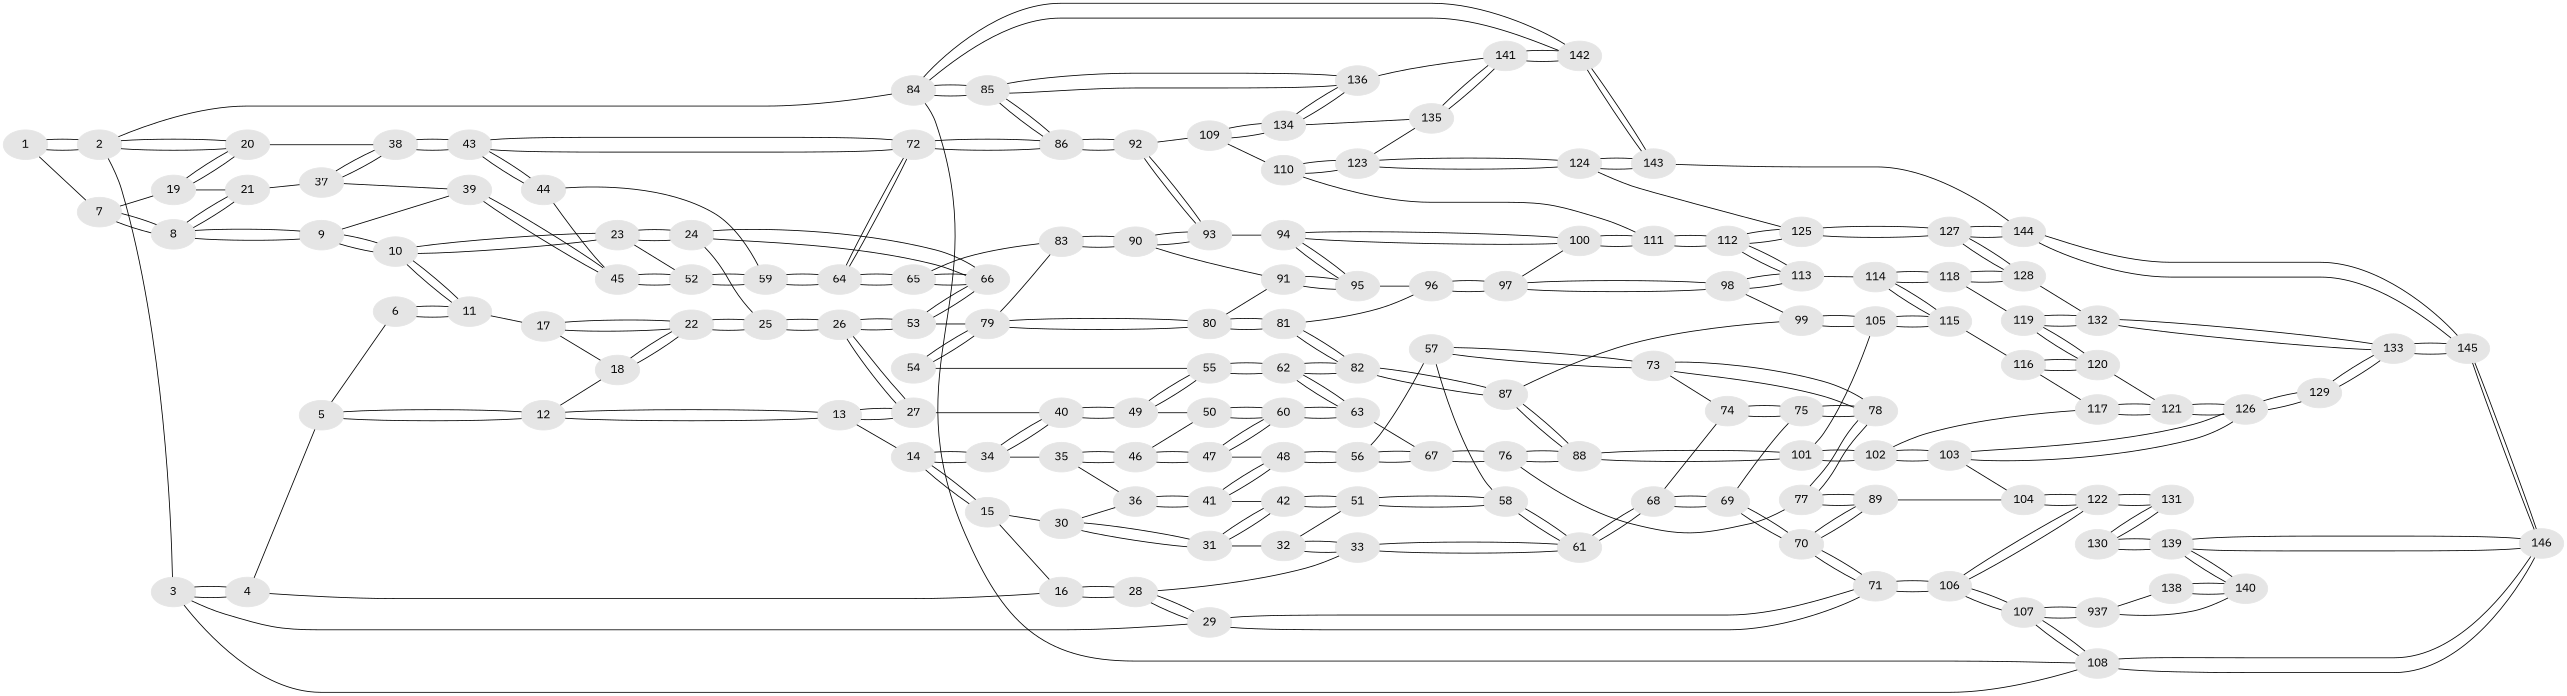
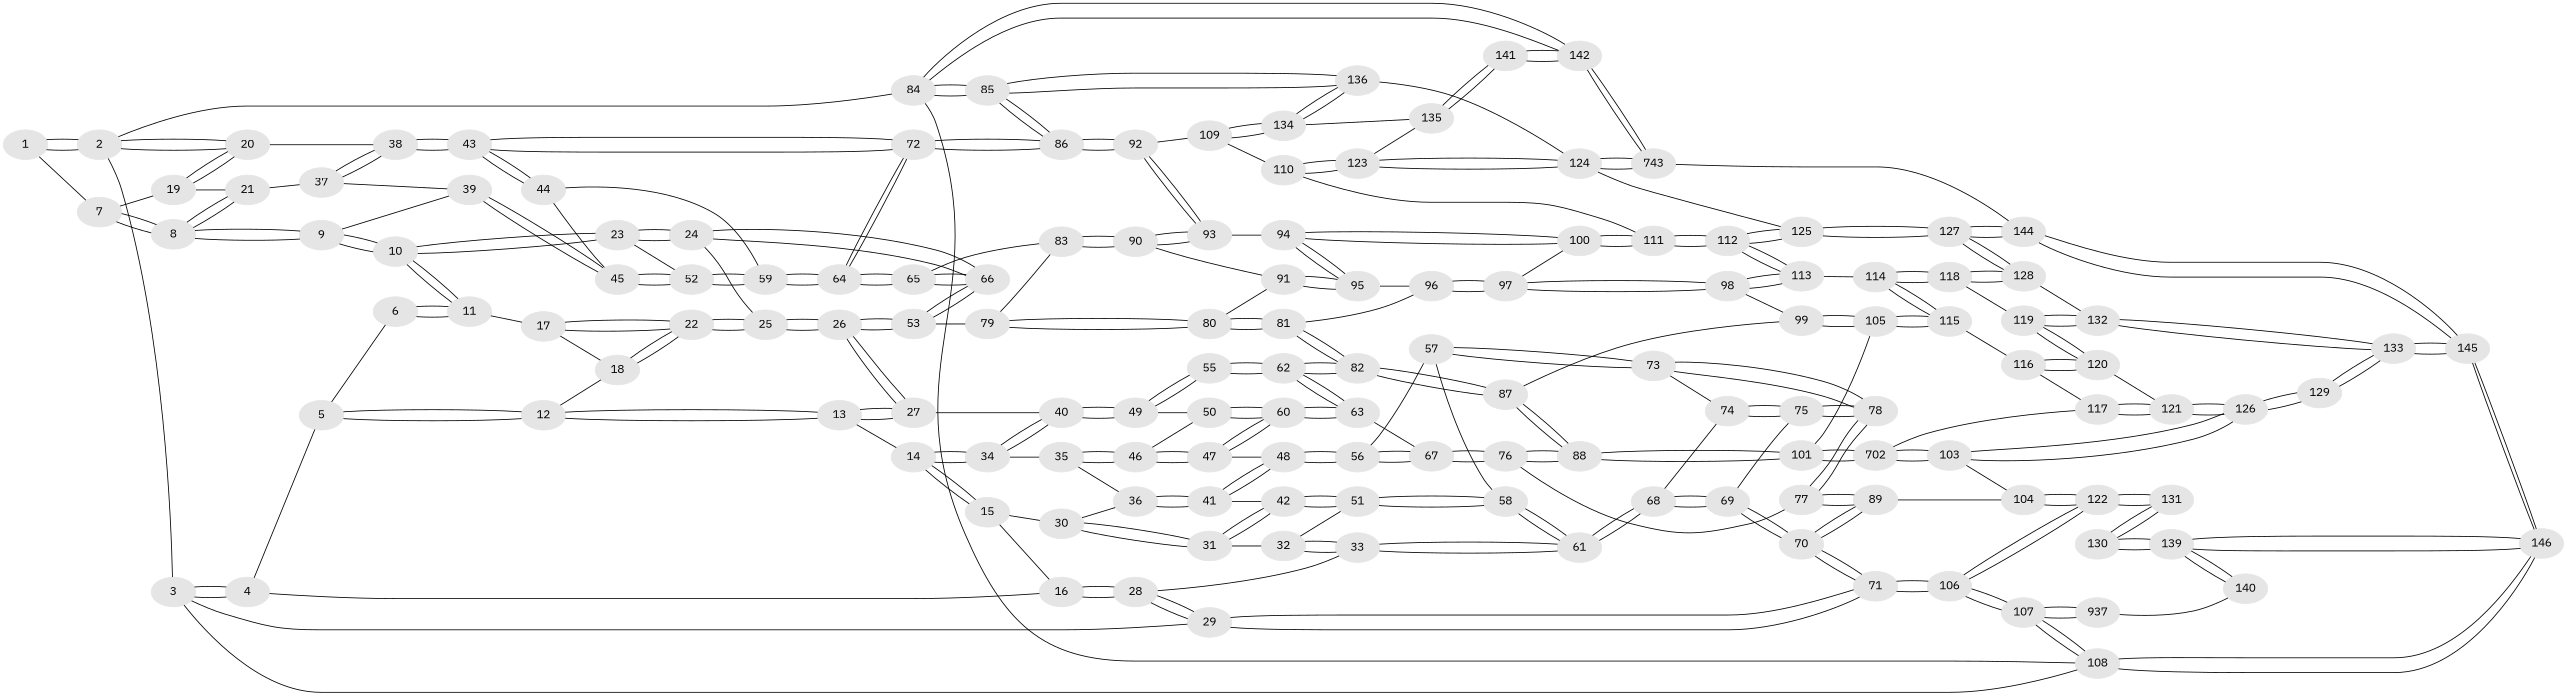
(1431, 65) -> (1476, 105)
(1653, 164) -> (1653, 164)
(913, 368) -> none
(1875, 456) -> (1875, 456)
(2171, 589) -> none
